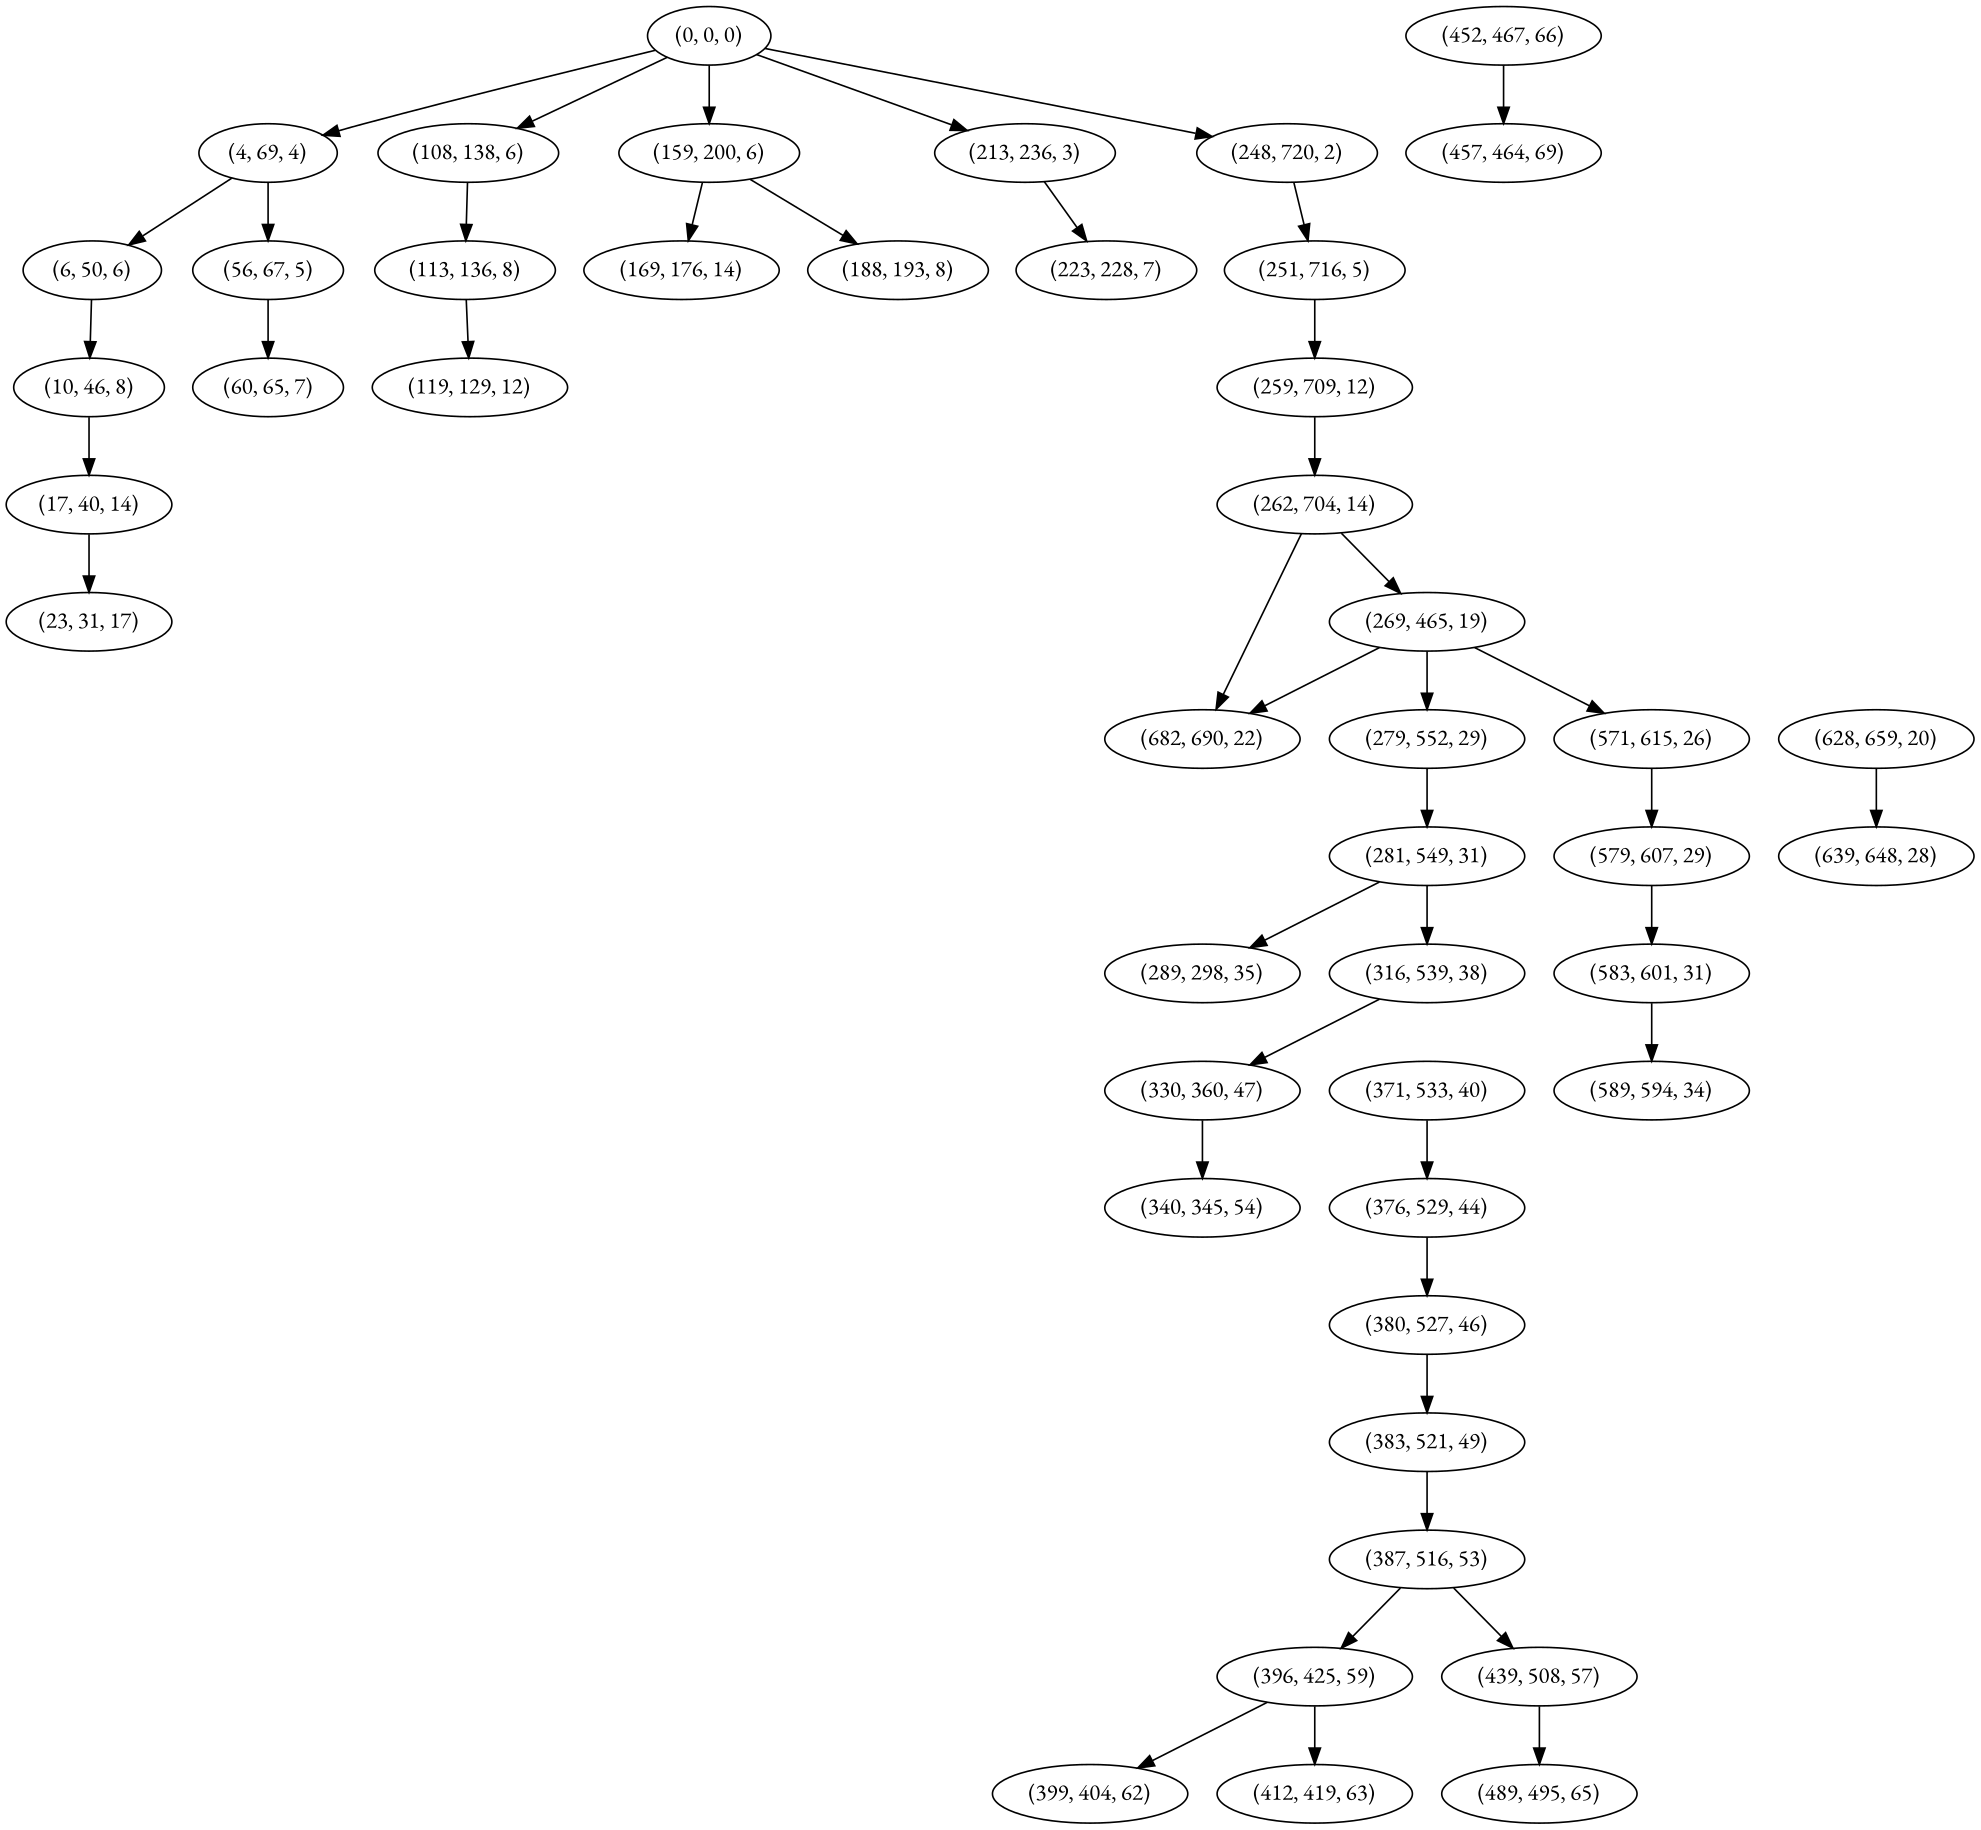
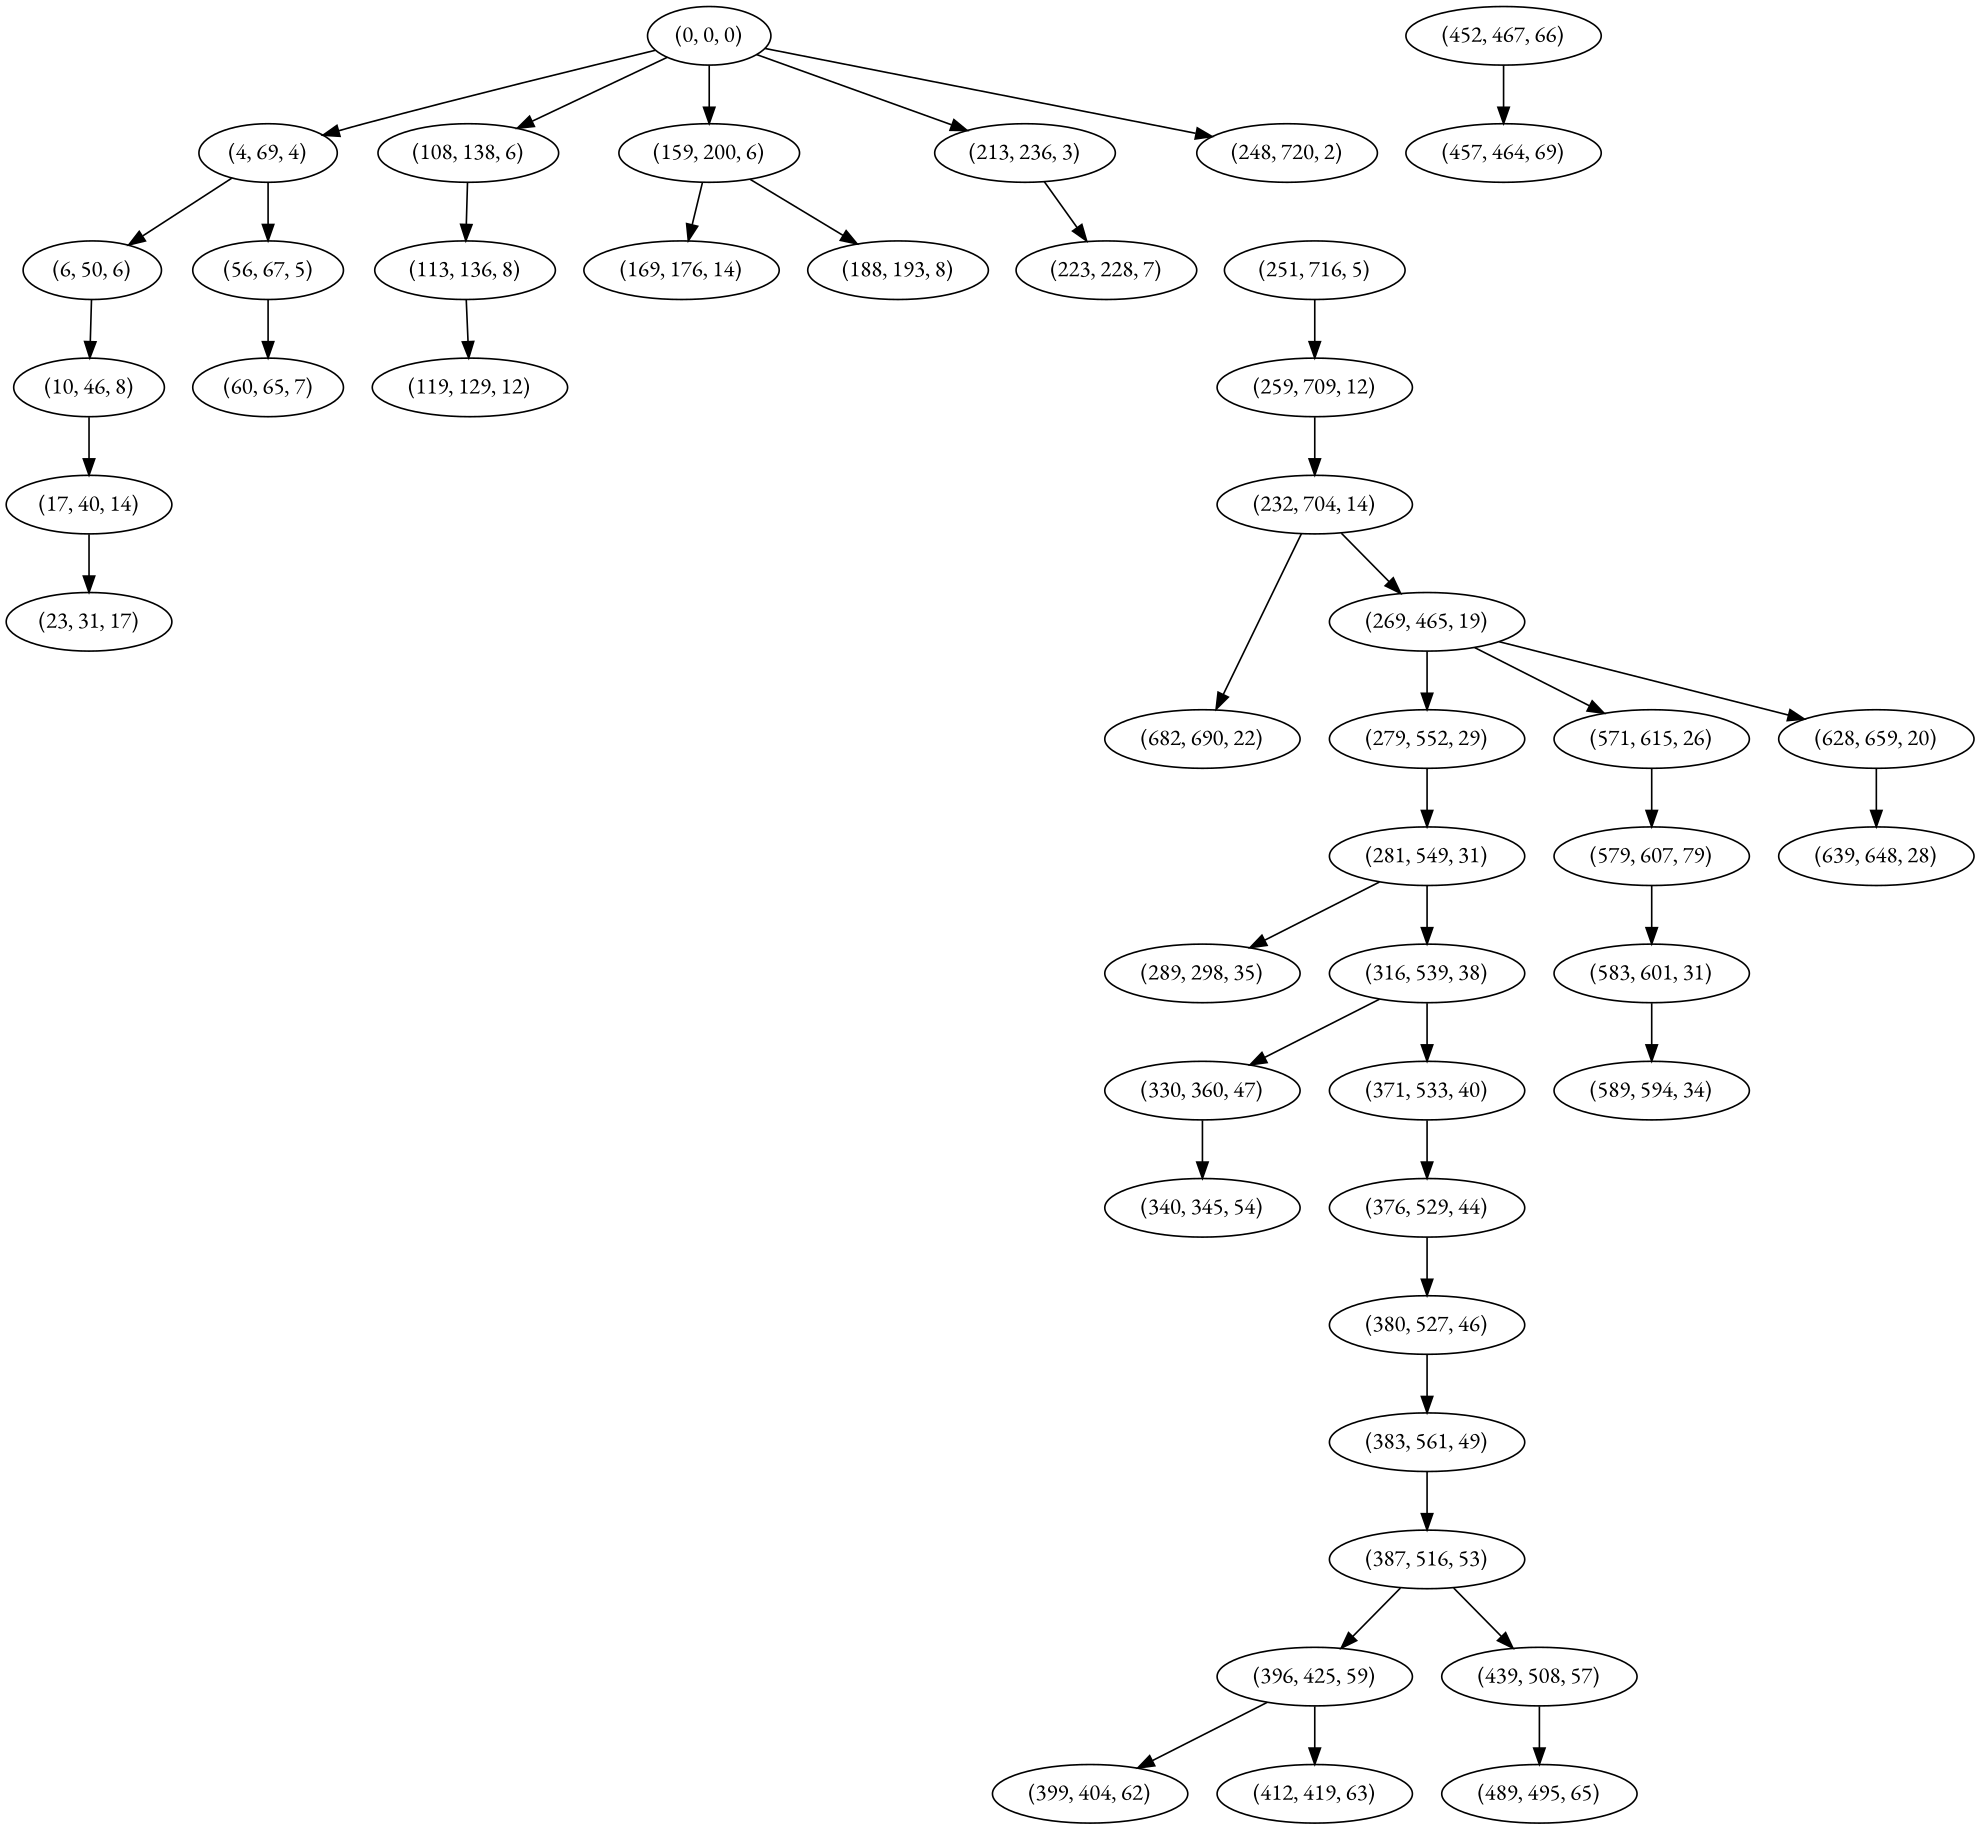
(1299, 204) -> none
(1315, 505) -> (1315, 505)
(1322, 677) -> (1644, 678)
(1652, 856) -> (1652, 856)
none -> (1427, 1024)
(1427, 1442) -> (1427, 1442)
